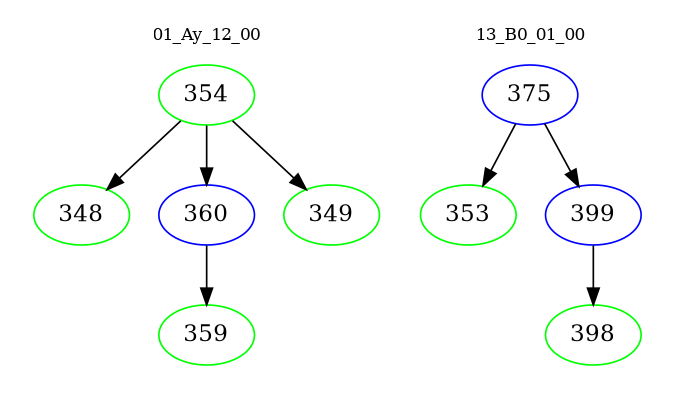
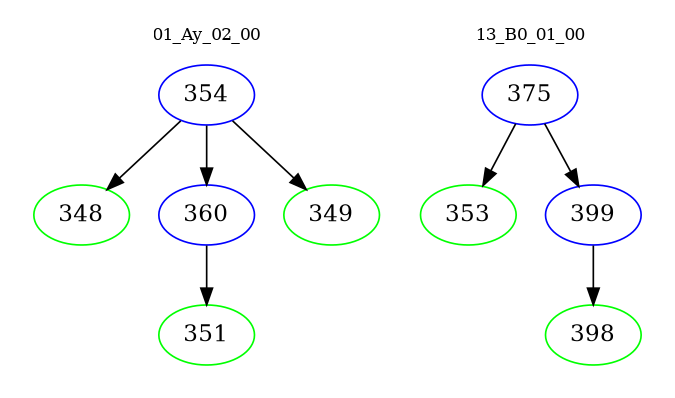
(207, 36) -> (207, 36)
(207, 95) -> (207, 95)
(207, 335) -> (207, 335)
